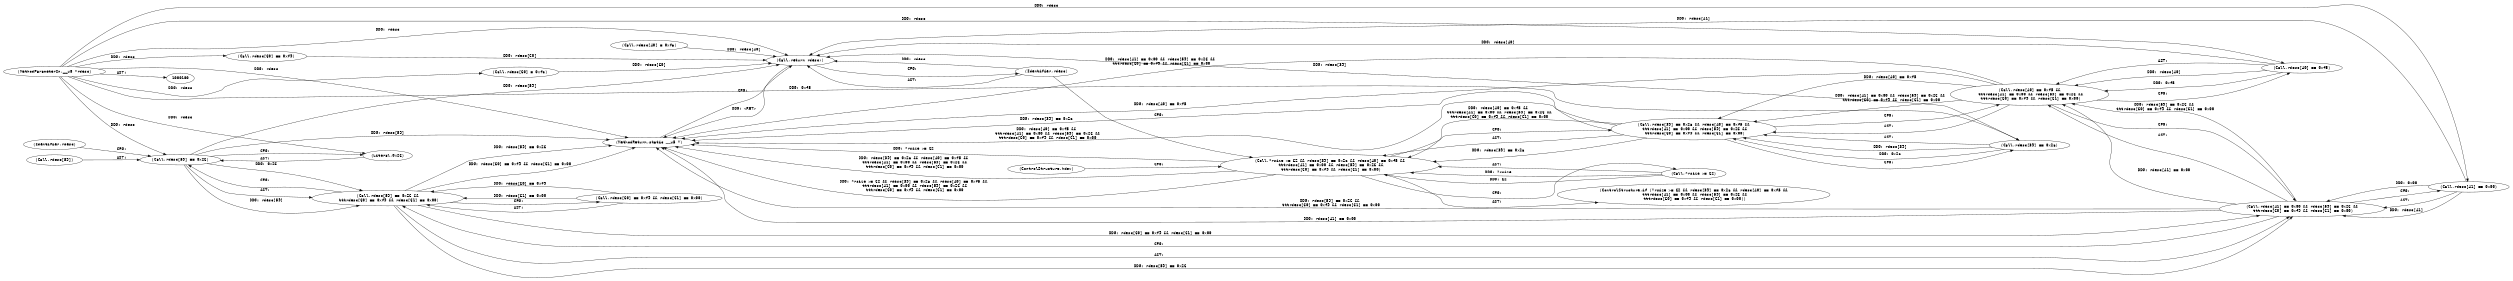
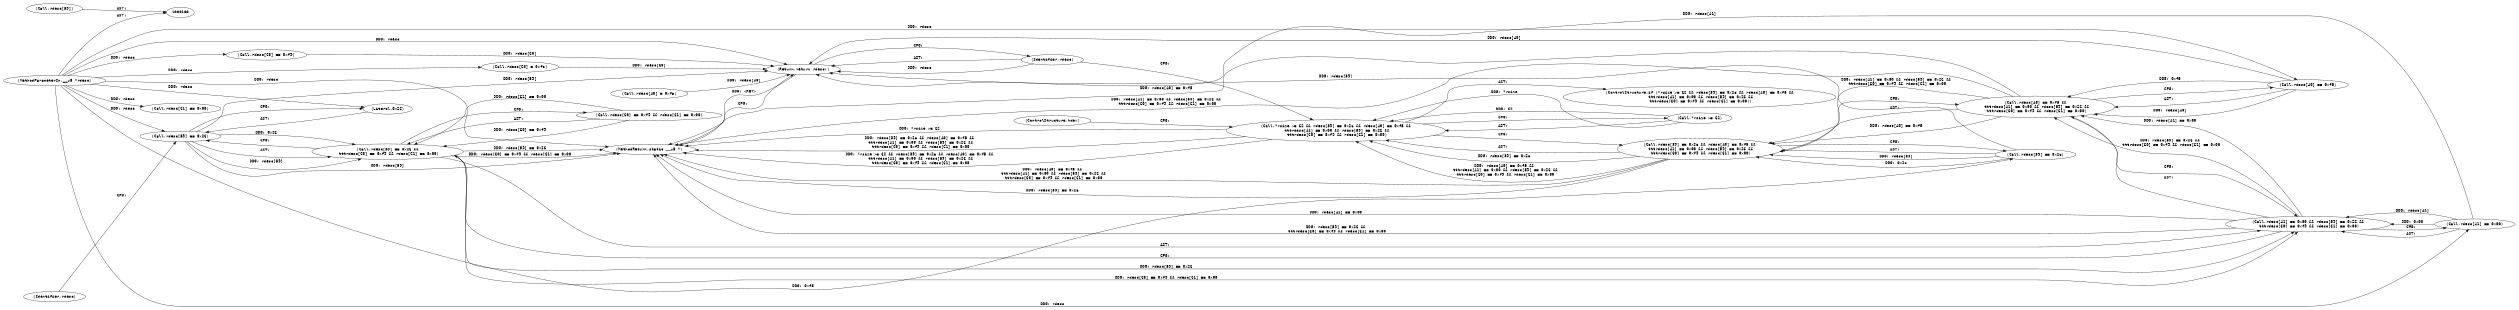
(800, 60) -> (803, 69)
none -> (180, 109)
(110, 160) -> (123, 11)
